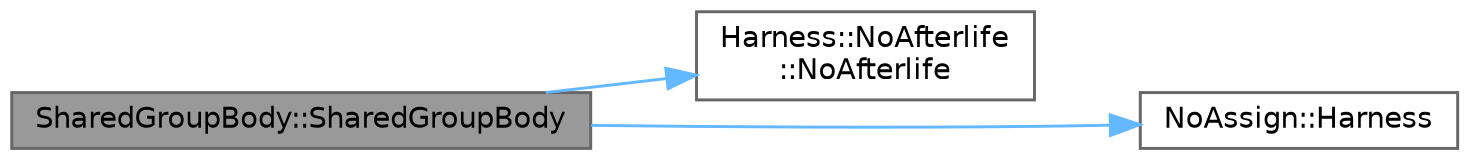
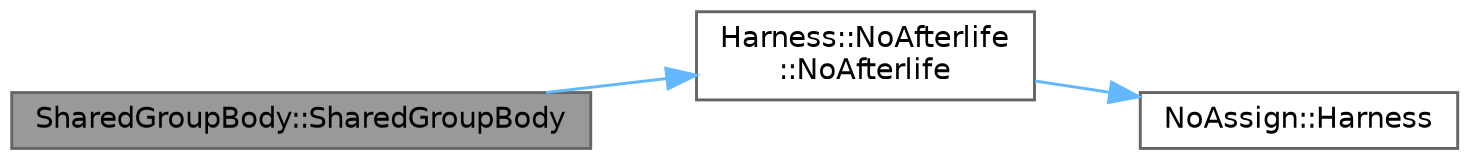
(851, 127) -> (1072, 87)
